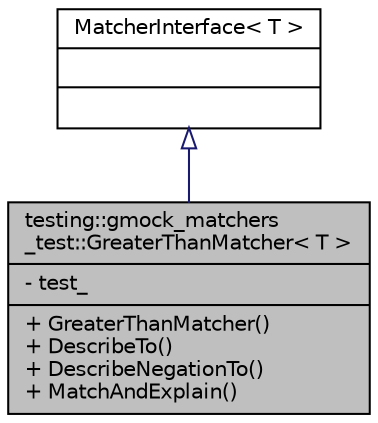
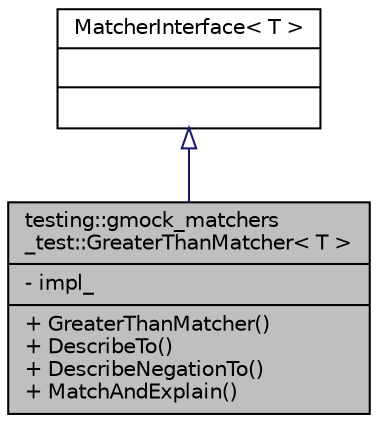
(56, 283) -> (60, 283)
